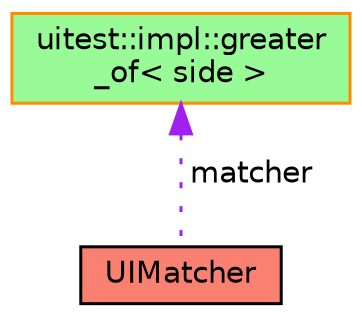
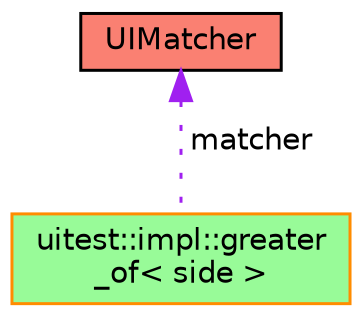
(181, 190) -> (181, 157)
